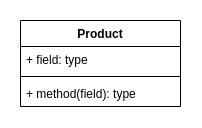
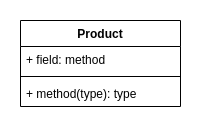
(62, 60) -> (69, 60)
(89, 94) -> (89, 94)
